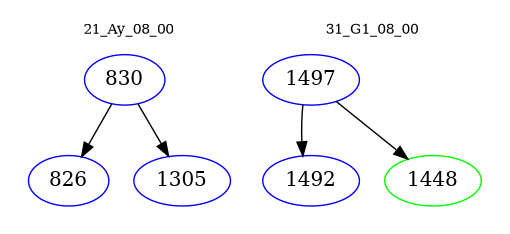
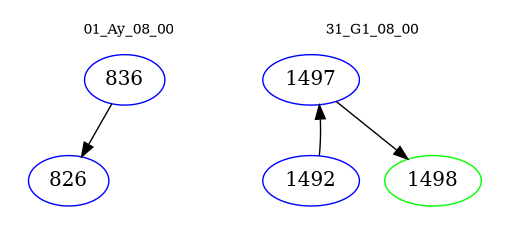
(129, 30) -> (129, 30)
(125, 80) -> (125, 80)
(302, 123) -> (320, 138)
(182, 181) -> none
(433, 181) -> (433, 181)
